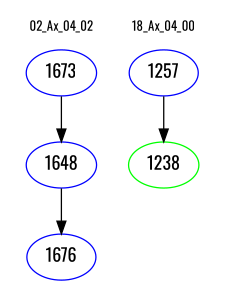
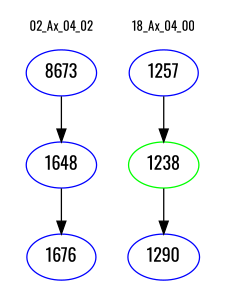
(61, 73) -> (61, 73)
none -> (164, 257)
